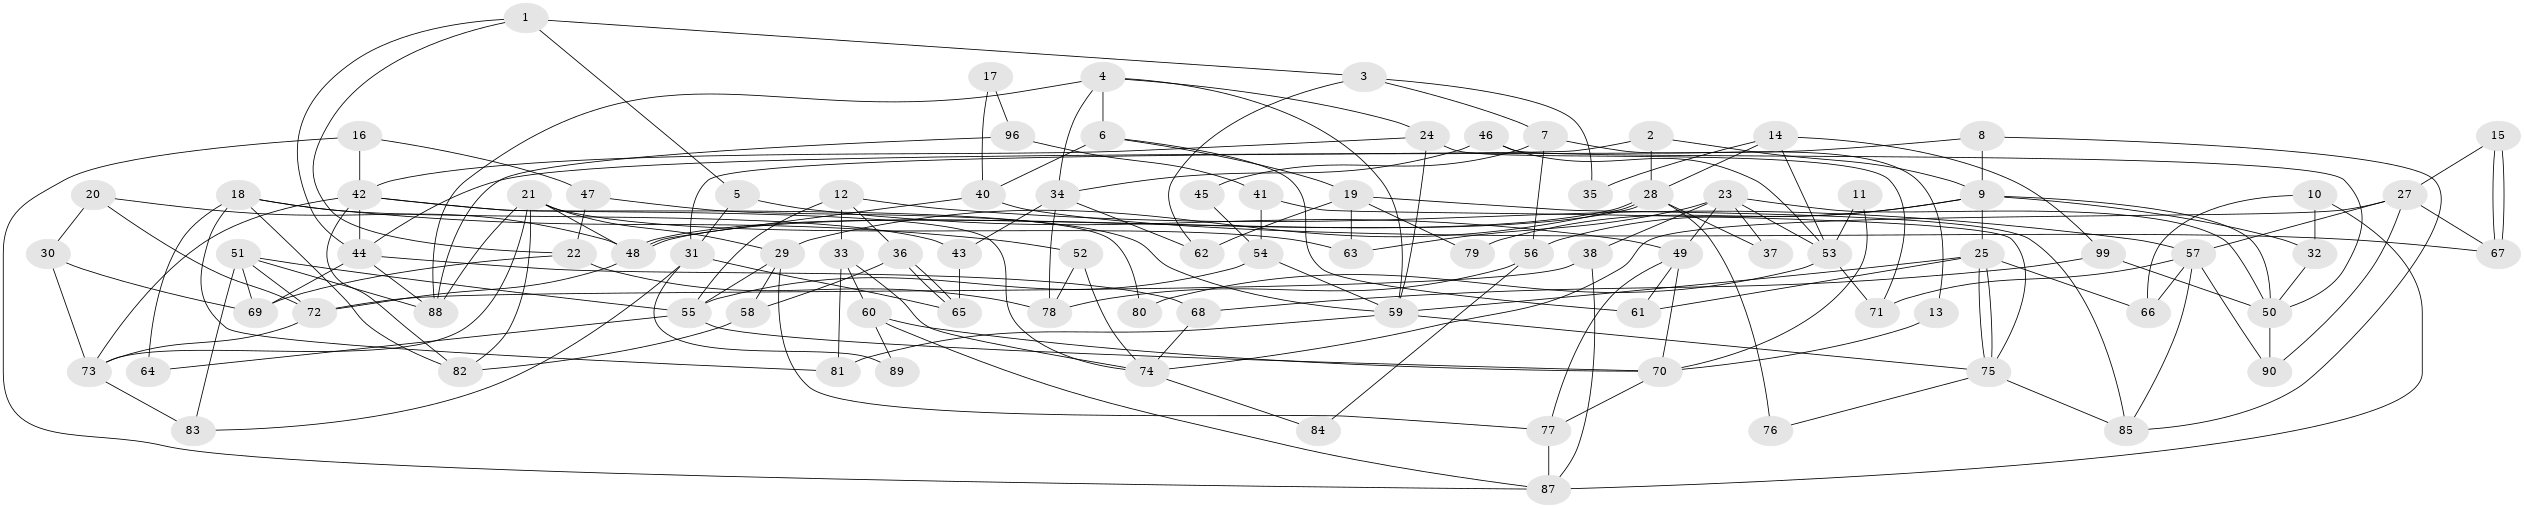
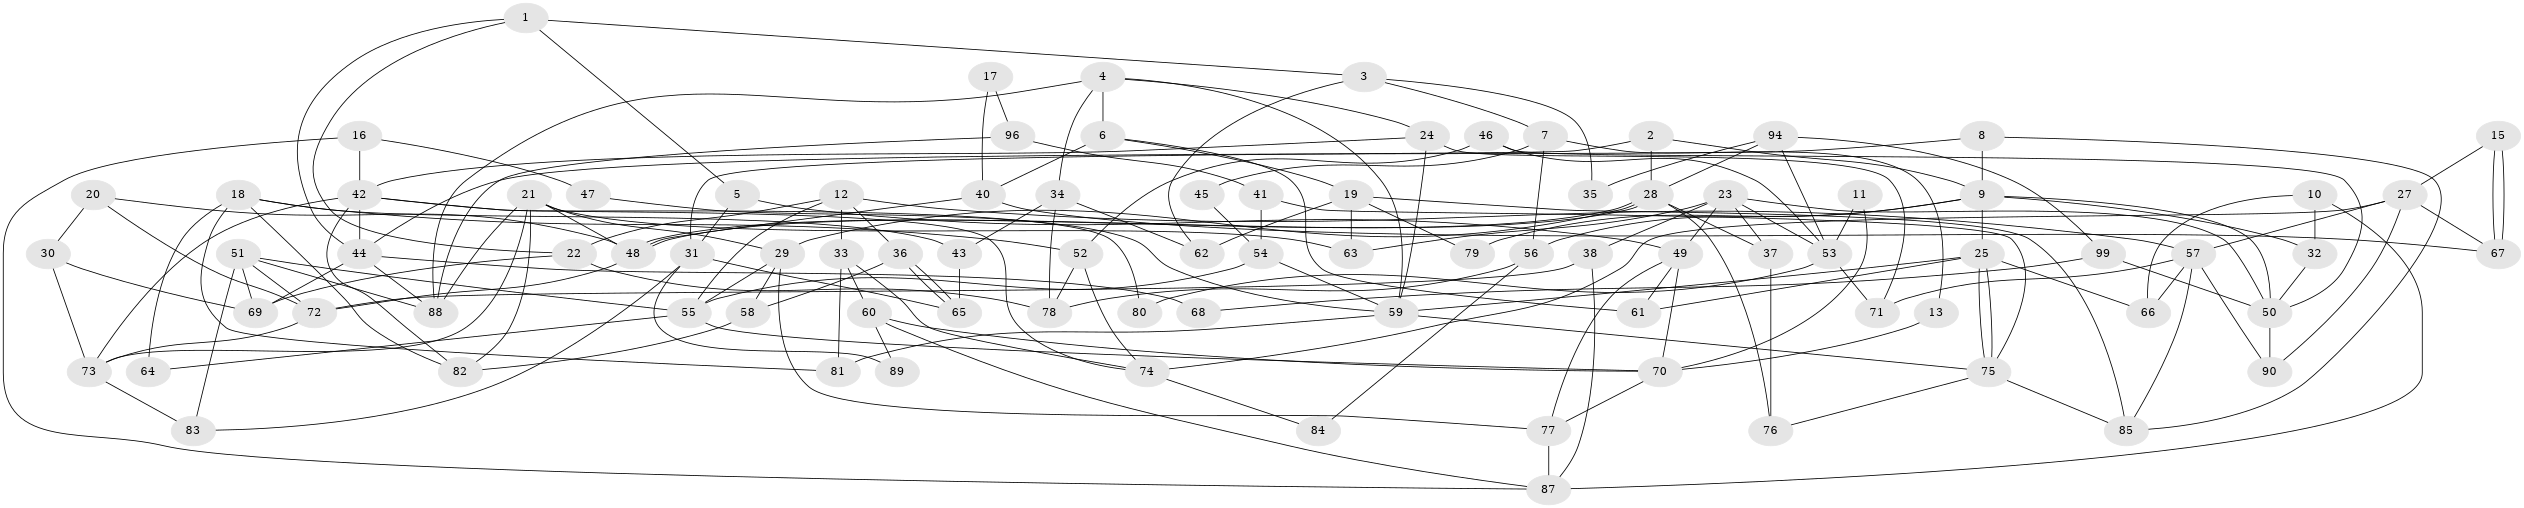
(1776, 136) -> (1776, 136)
(1315, 172) -> (1270, 159)
(581, 224) -> (705, 219)
none -> (1771, 331)
(1173, 343) -> none
